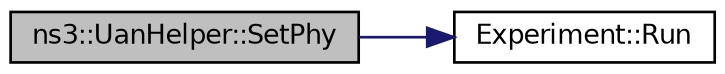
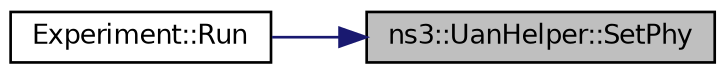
(393, 37) -> (306, 37)
